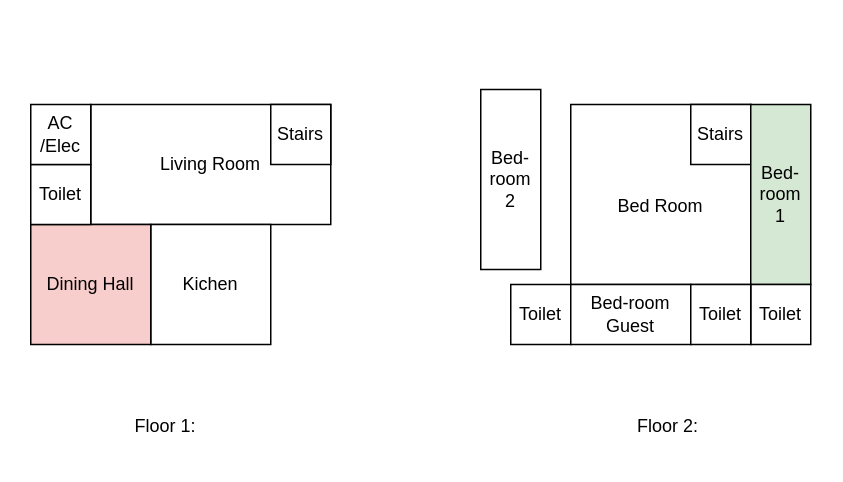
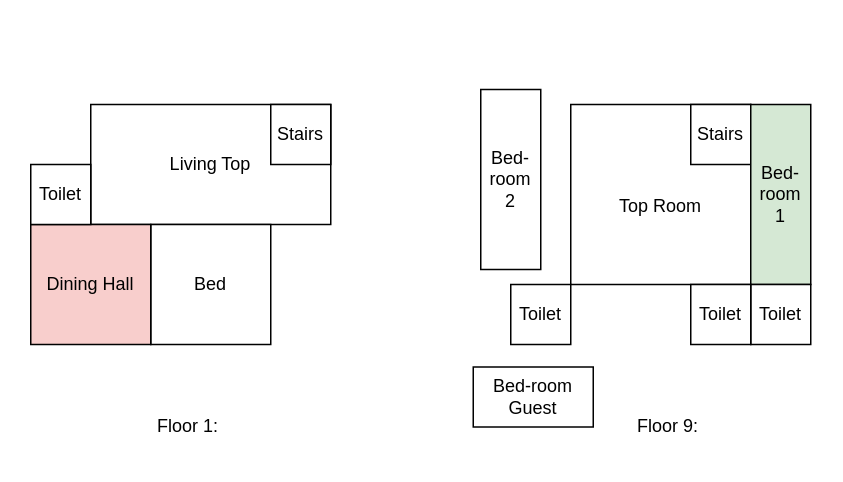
(61, 134) -> none
(211, 164) -> (211, 164)
(661, 194) -> (661, 194)
(211, 284) -> (211, 284)
(631, 314) -> (533, 397)
(166, 427) -> (188, 427)
(668, 427) -> (668, 427)
